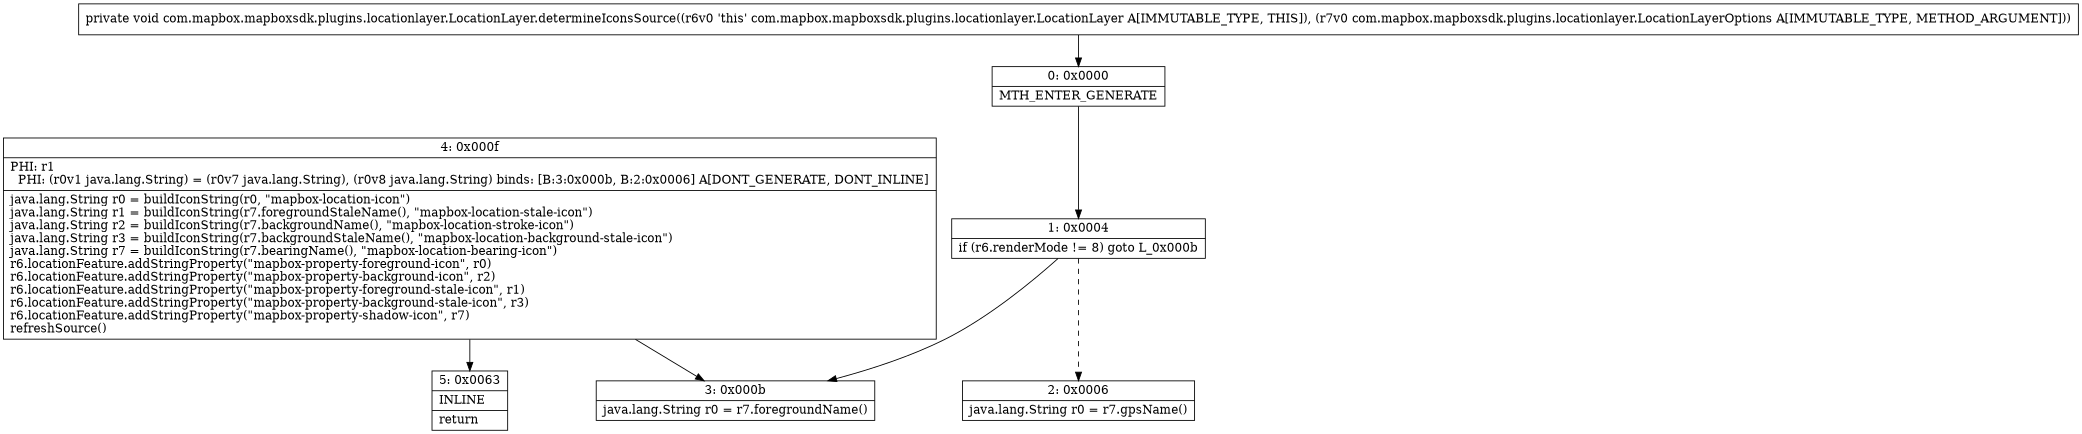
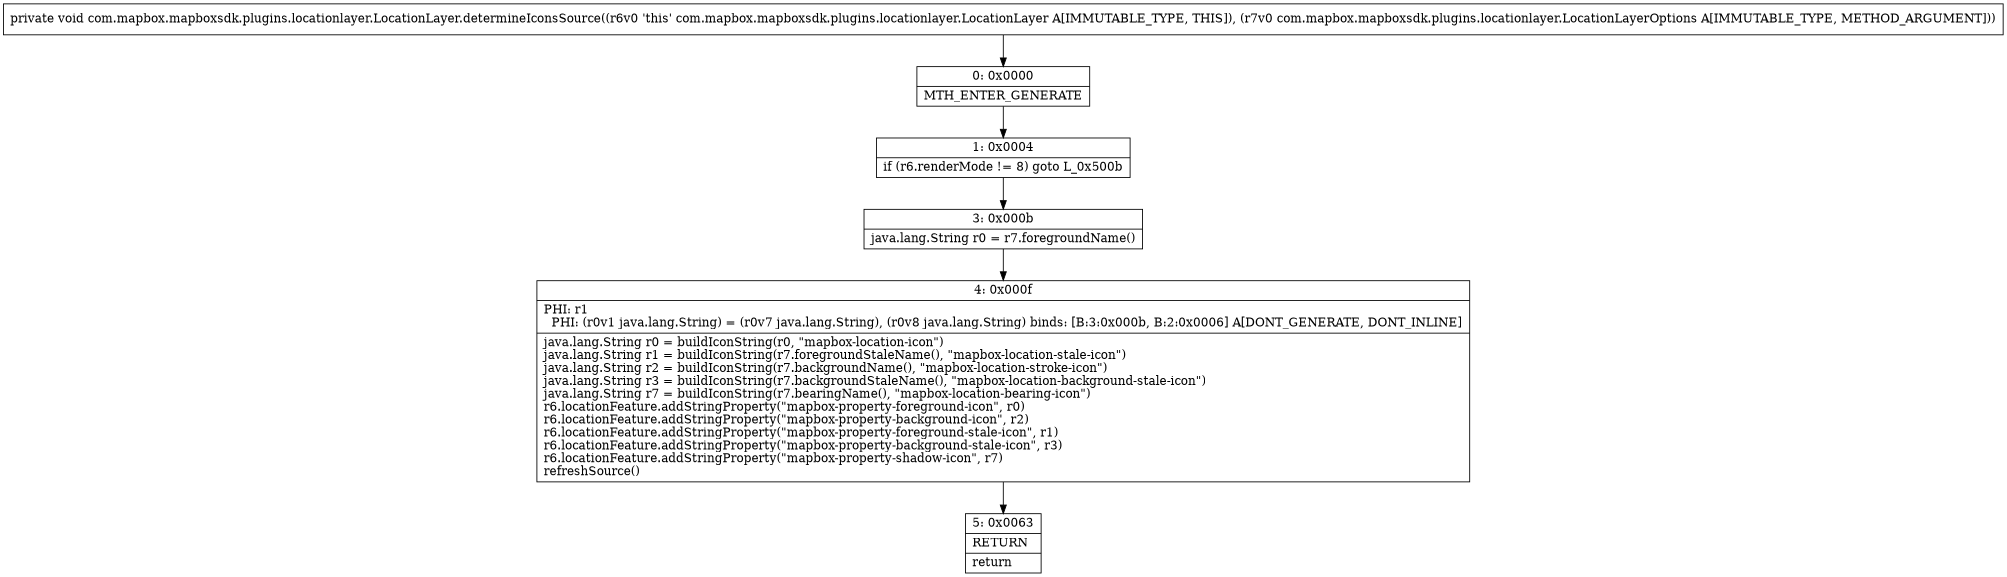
(1079, 248) -> (1003, 167)
(666, 358) -> (1003, 260)
(463, 400) -> (1000, 543)
(1079, 401) -> none
